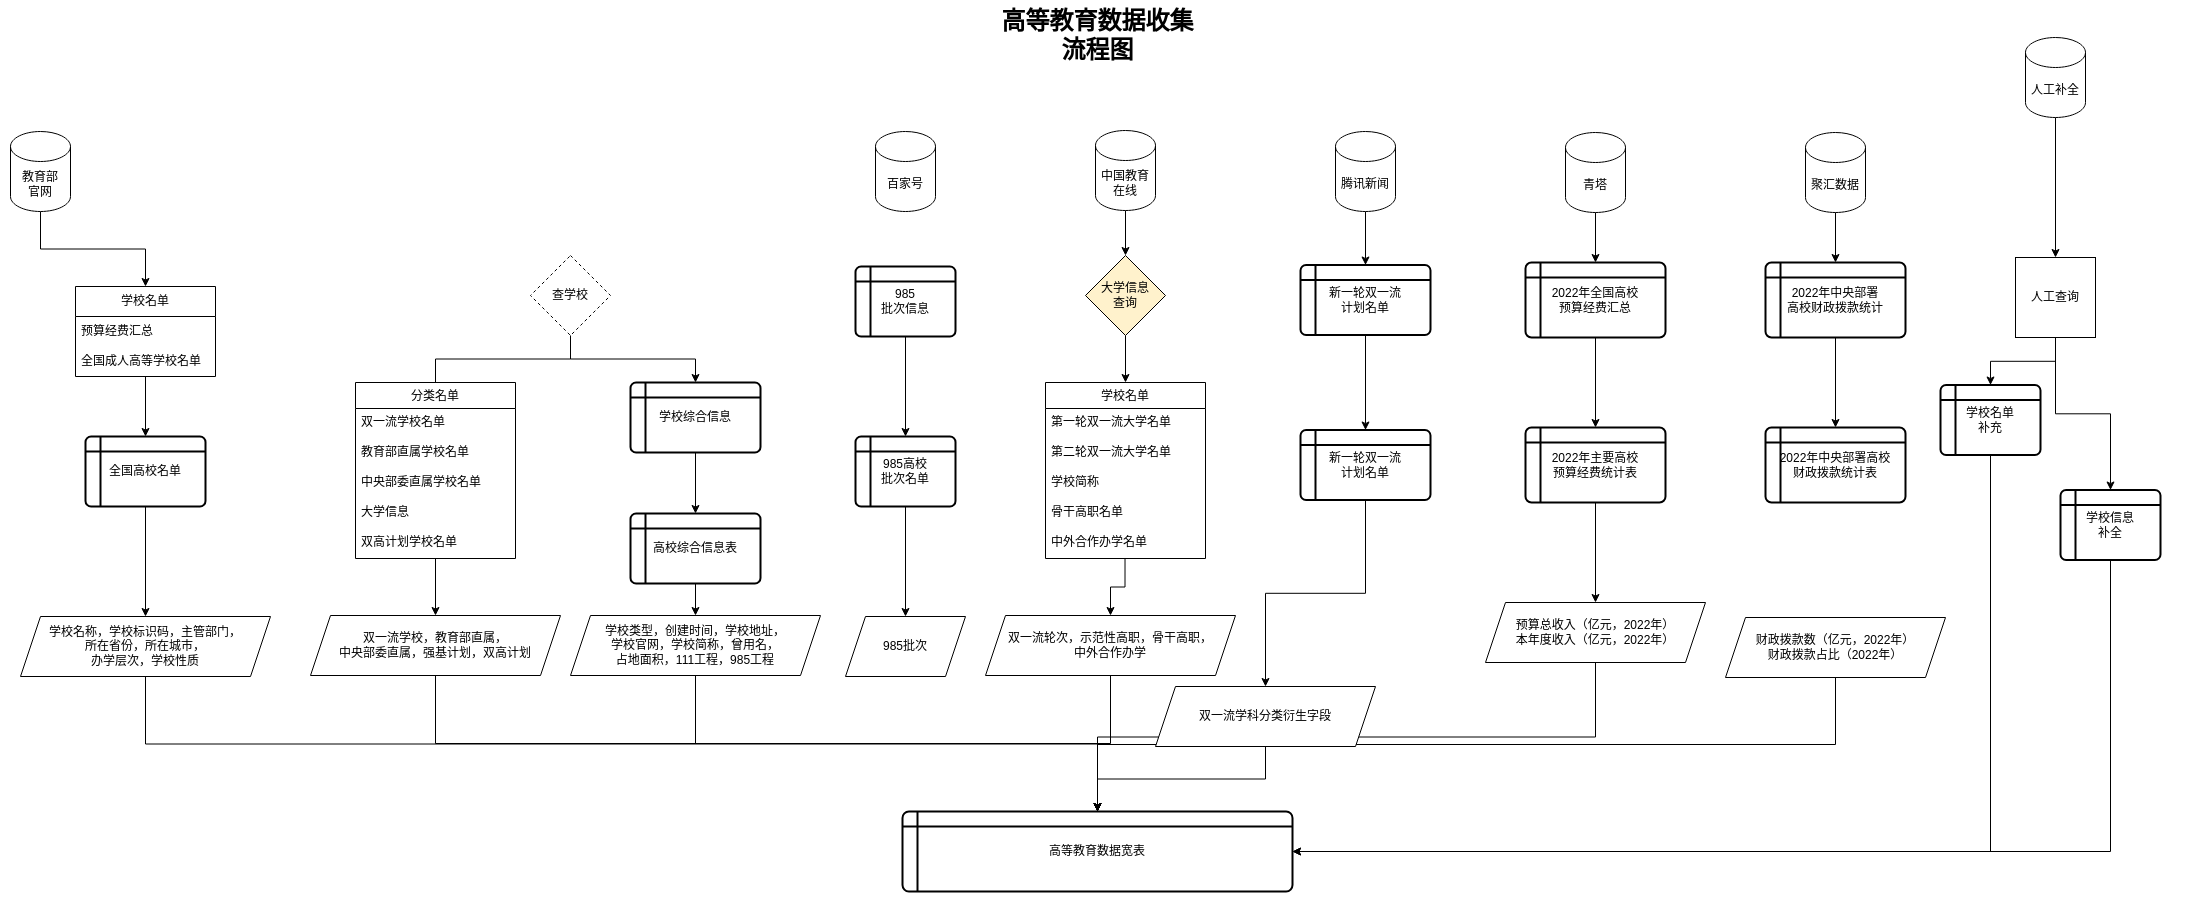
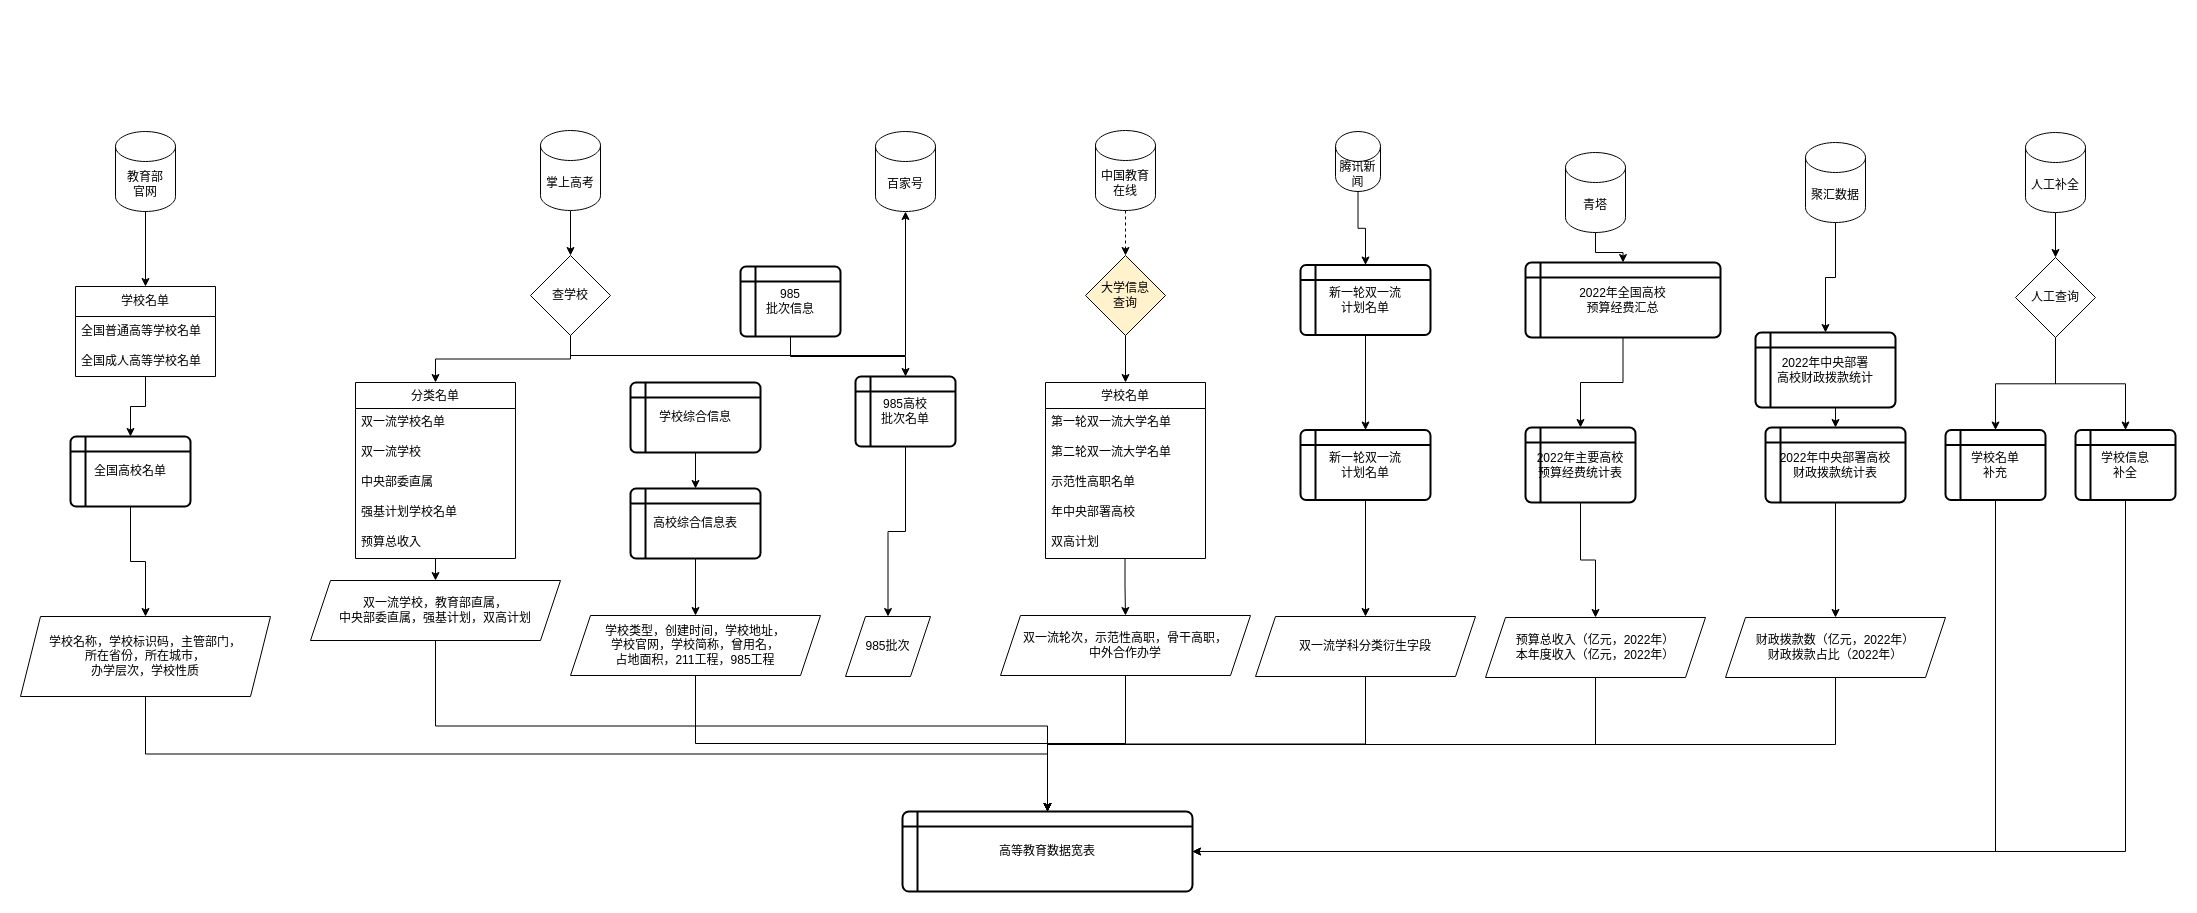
(1098, 36) -> none
(2056, 78) -> (2056, 173)
none -> (571, 171)
(41, 172) -> (146, 172)
(1366, 172) -> (1358, 162)
(1596, 173) -> (1596, 193)
(1836, 173) -> (1836, 183)
none -> (571, 230)
(1126, 230) -> (1126, 230)
(571, 296) -> (571, 296)
(2056, 298) -> (2056, 298)
(1596, 300) -> (1623, 300)
(1836, 300) -> (1826, 370)
(906, 302) -> (791, 302)
(118, 332) -> (142, 332)
(642, 359) -> (680, 356)
(436, 376) -> (436, 374)
(1991, 420) -> (1996, 465)
(415, 452) -> (391, 452)
(1596, 465) -> (1581, 465)
(146, 472) -> (131, 472)
(906, 472) -> (906, 412)
(421, 482) -> (397, 482)
(1075, 482) -> (1093, 482)
(385, 512) -> (409, 512)
(1087, 512) -> (1093, 512)
(2111, 525) -> (2126, 465)
(409, 542) -> (391, 542)
(1099, 542) -> (1075, 542)
(696, 549) -> (696, 524)
none -> (1836, 557)
(1596, 633) -> (1596, 648)
(436, 646) -> (436, 611)
(696, 646) -> (696, 646)
(1111, 646) -> (1126, 646)
(146, 647) -> (146, 657)
(906, 647) -> (888, 647)
(1266, 717) -> (1366, 647)
(1098, 852) -> (1048, 852)
